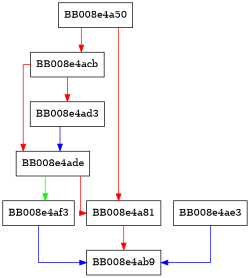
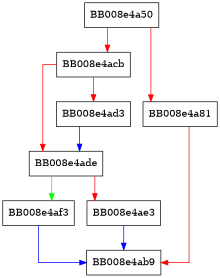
(80, 195) -> (95, 185)
